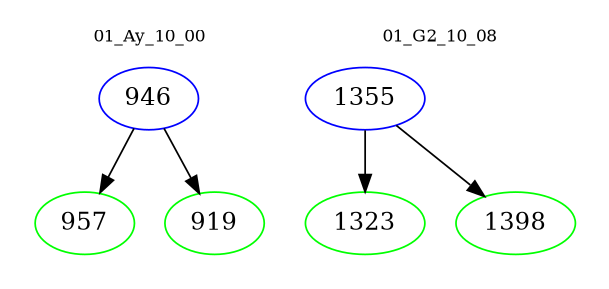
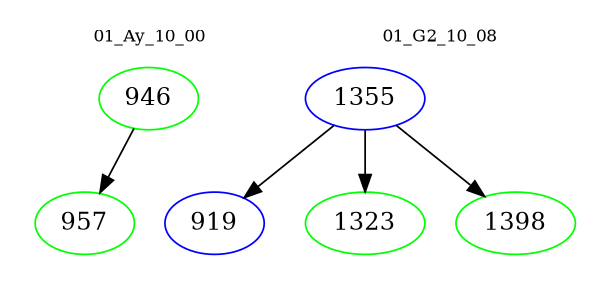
(149, 99) -> (149, 99)
(178, 153) -> (303, 150)
(215, 223) -> (215, 223)
